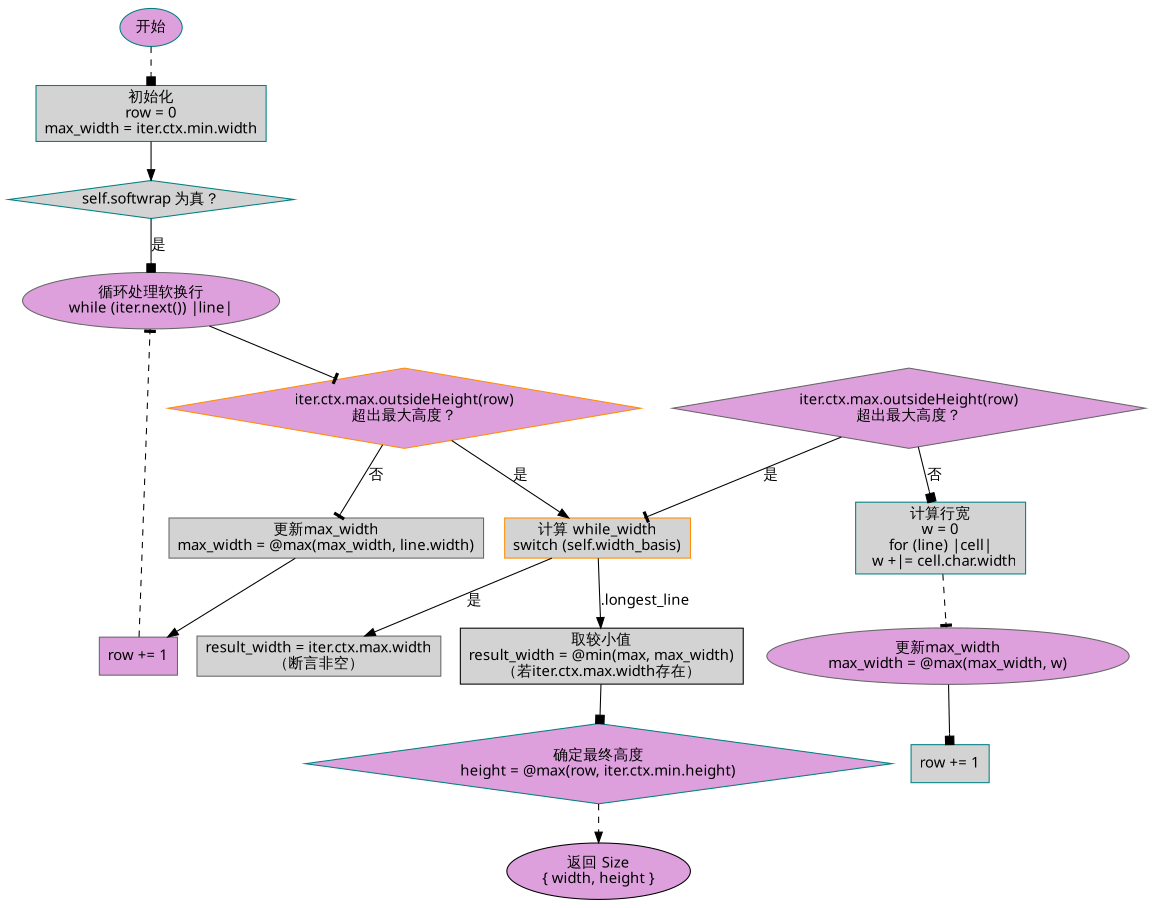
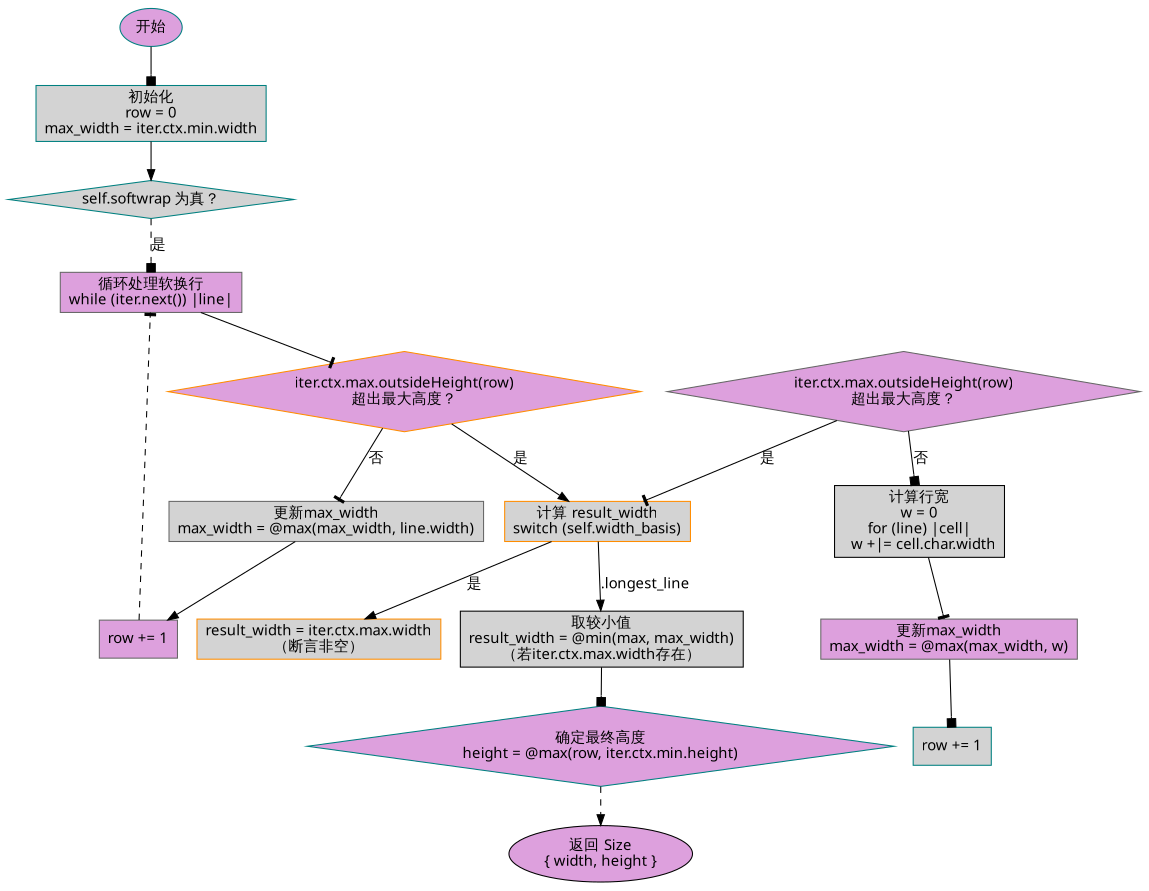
(151, 61) -> (151, 61)
(151, 240) -> (151, 240)
(151, 301) -> (151, 292)
(598, 538) -> (598, 521)
(941, 538) -> (920, 521)
(944, 598) -> (936, 586)
(319, 656) -> (319, 639)
(948, 656) -> (949, 639)
